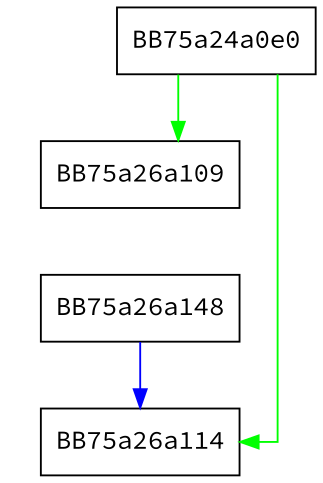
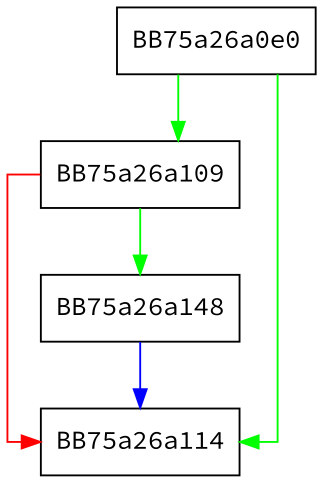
(216, 41) -> (216, 41)
none -> (140, 232)
none -> (7, 299)
